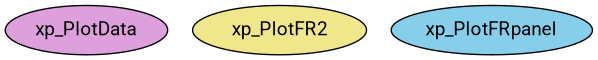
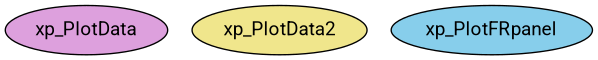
(280, 30) -> (280, 30)
